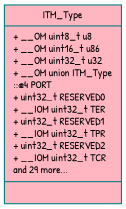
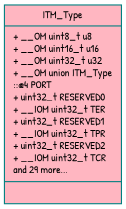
(57, 49) -> (56, 49)
